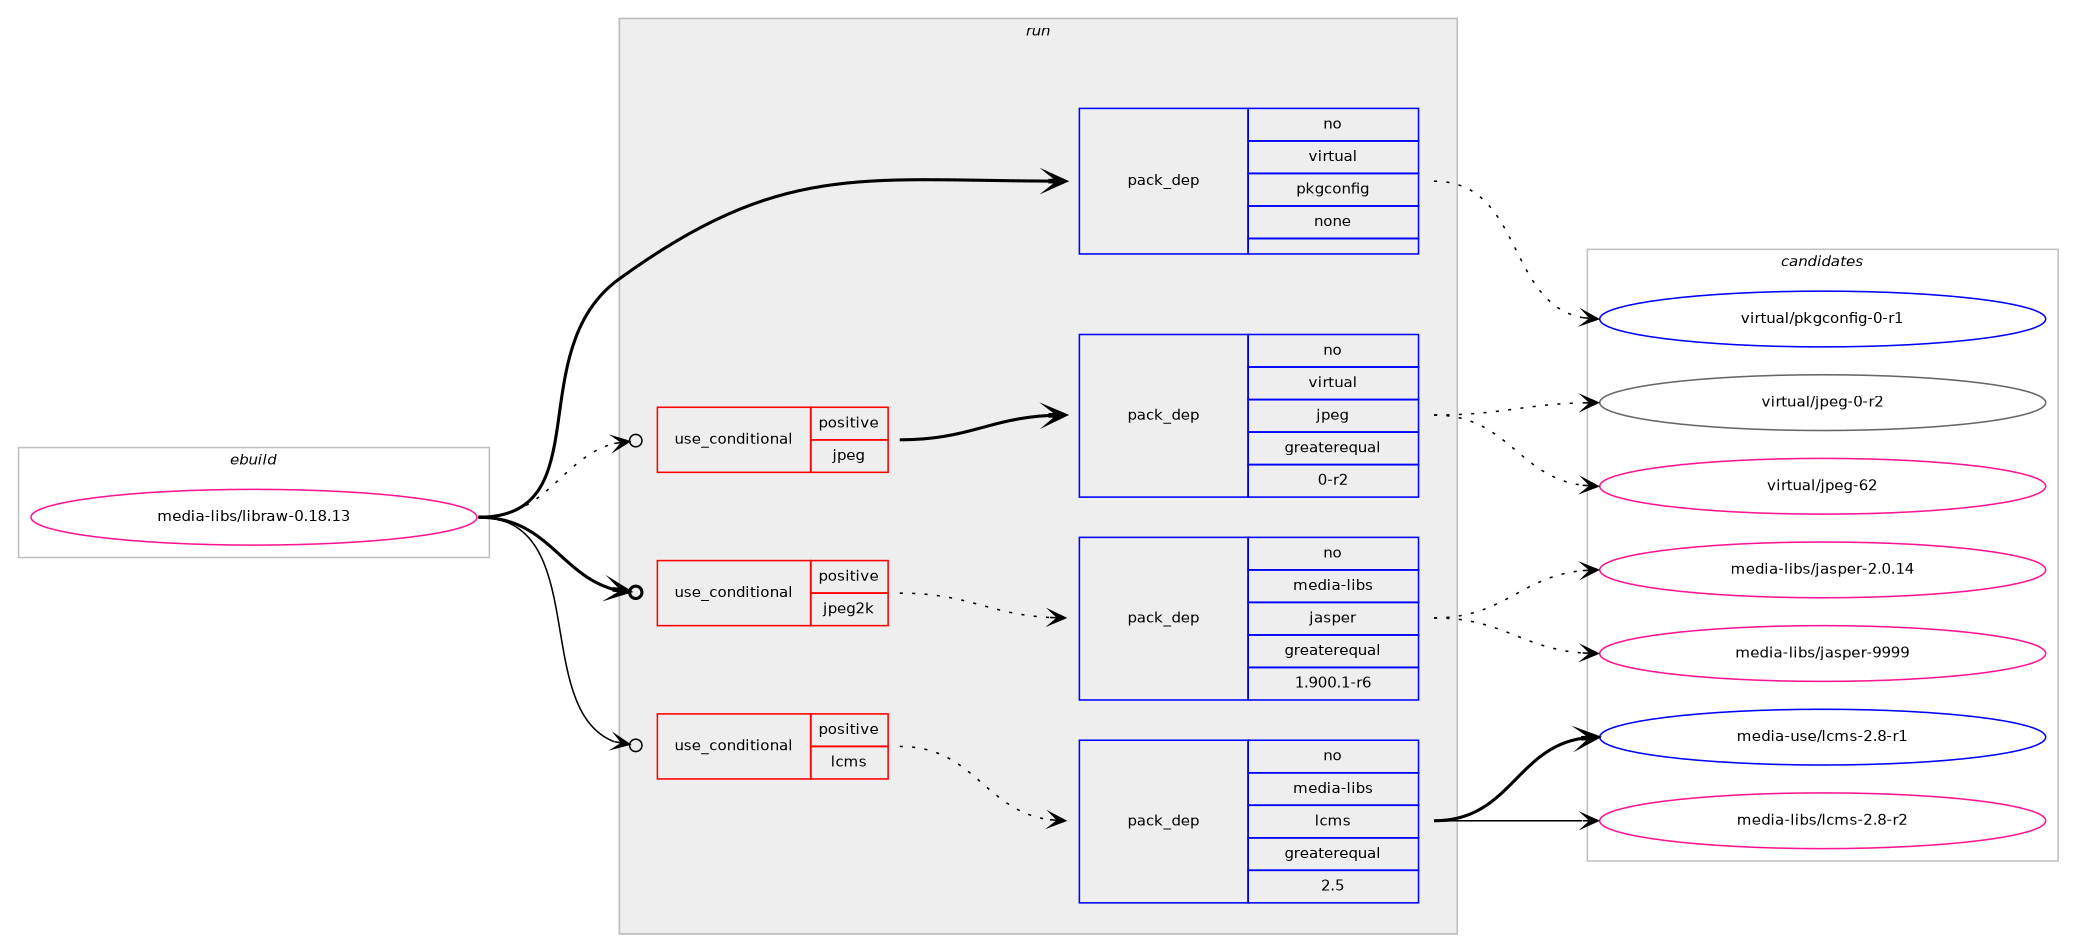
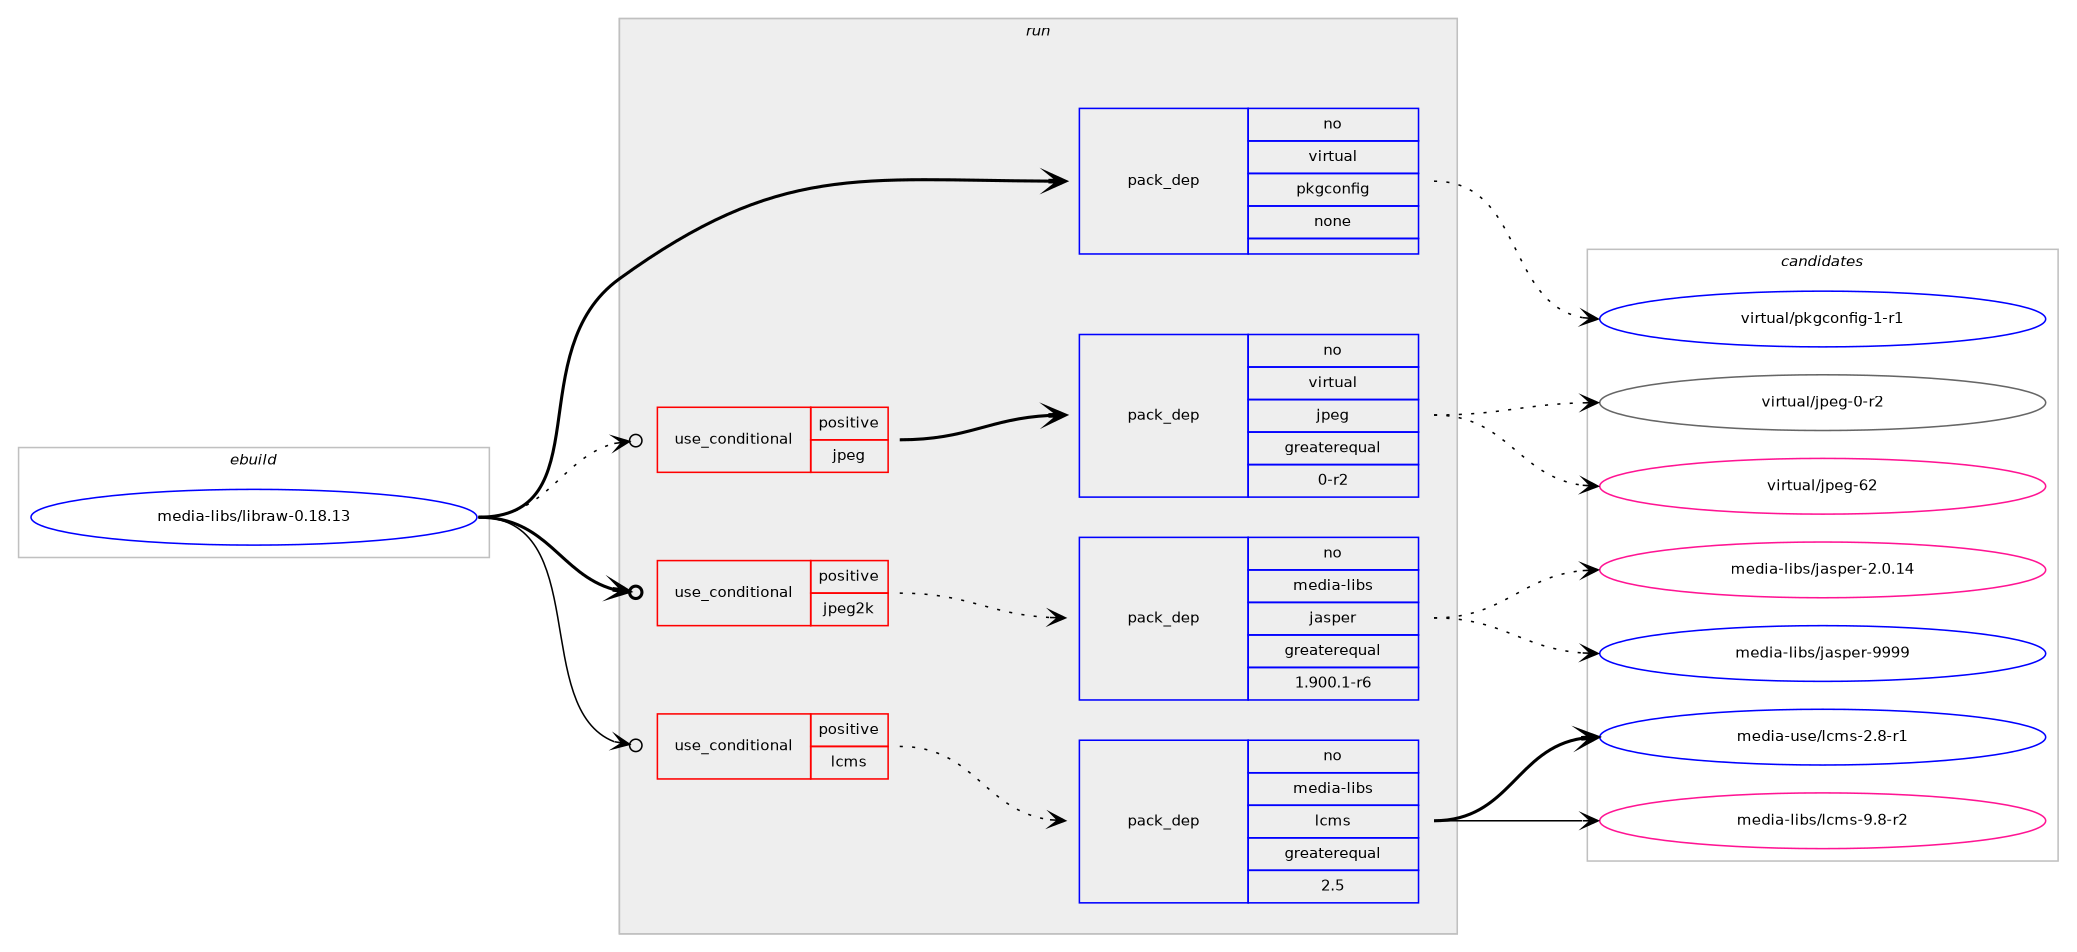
(1823, 319) -> (1823, 319)
(254, 517) -> (254, 517)
(1823, 654) -> (1823, 654)
(1823, 821) -> (1823, 821)
